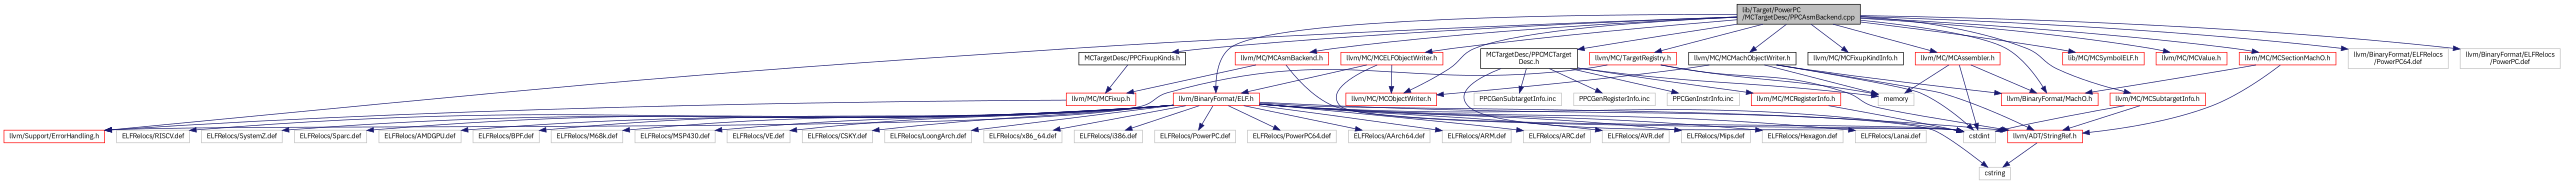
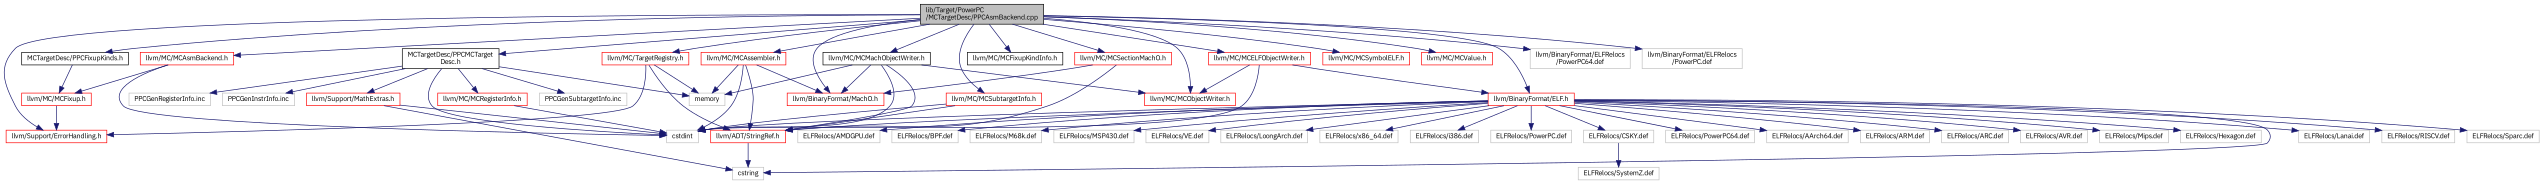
(2103, 59) -> (1366, 59)
none -> (753, 94)
none -> (353, 99)
(731, 117) -> (1619, 152)
